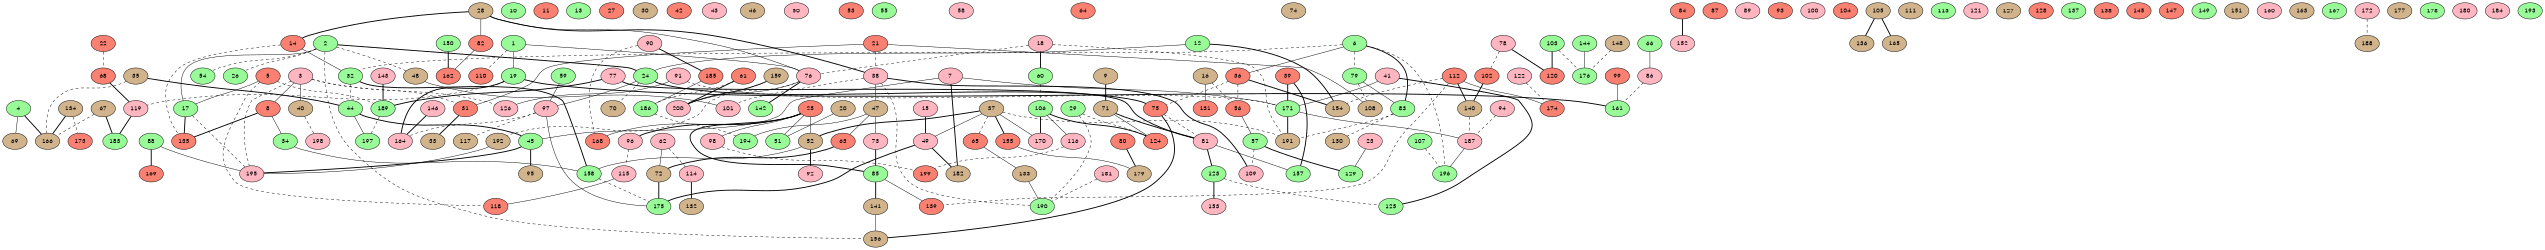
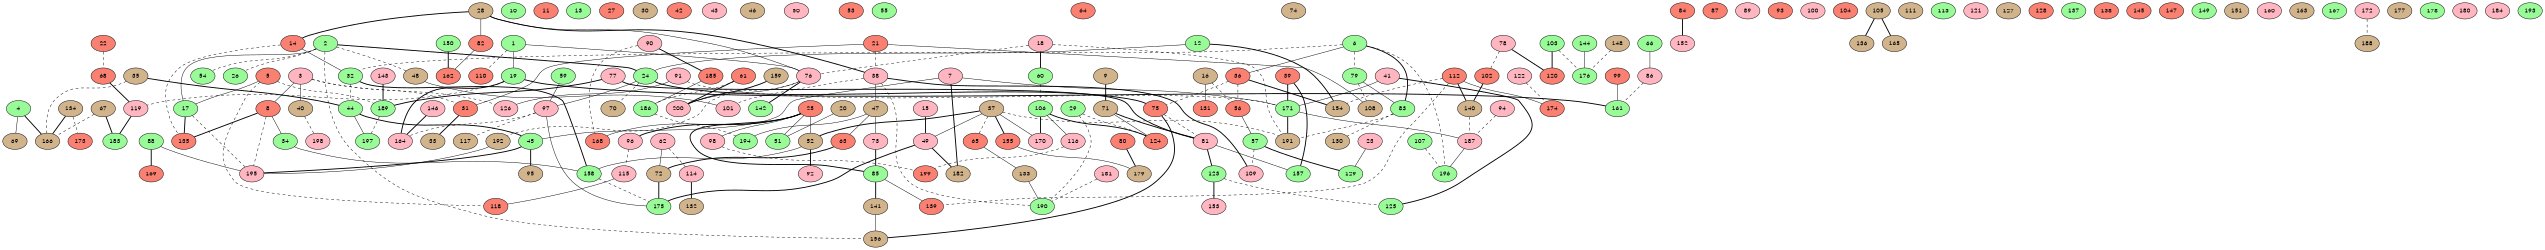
(961, 11) -> none
(247, 111) -> (260, 141)
